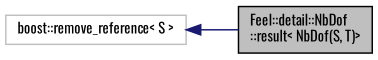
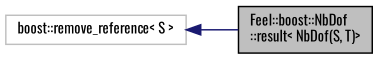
(305, 30) -> (305, 30)
